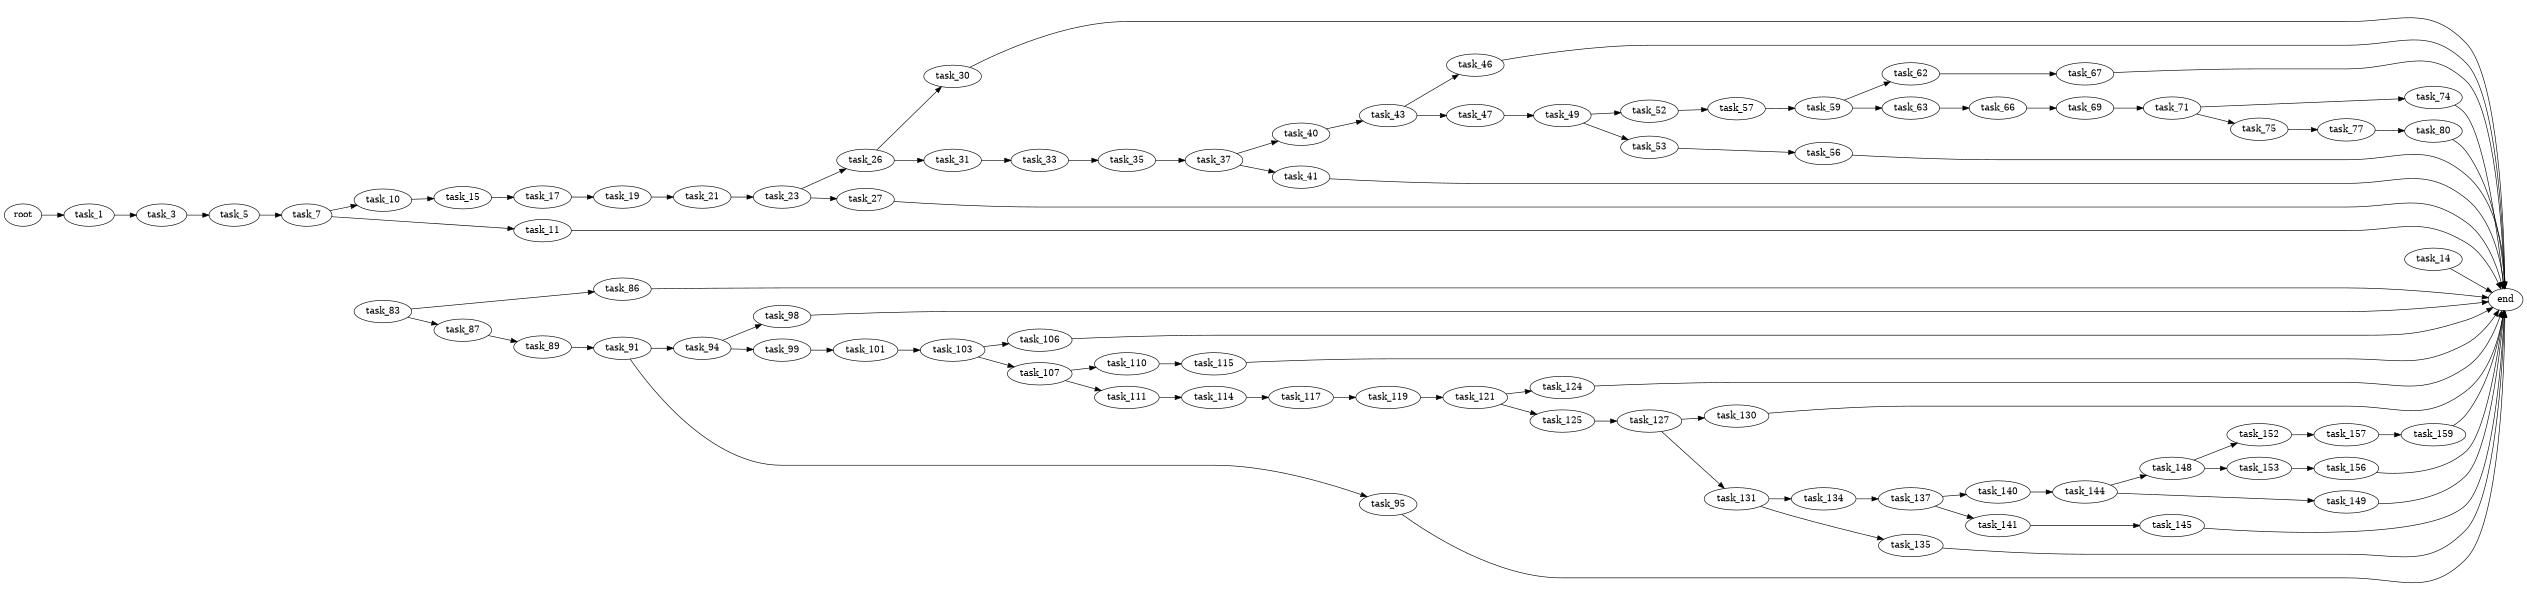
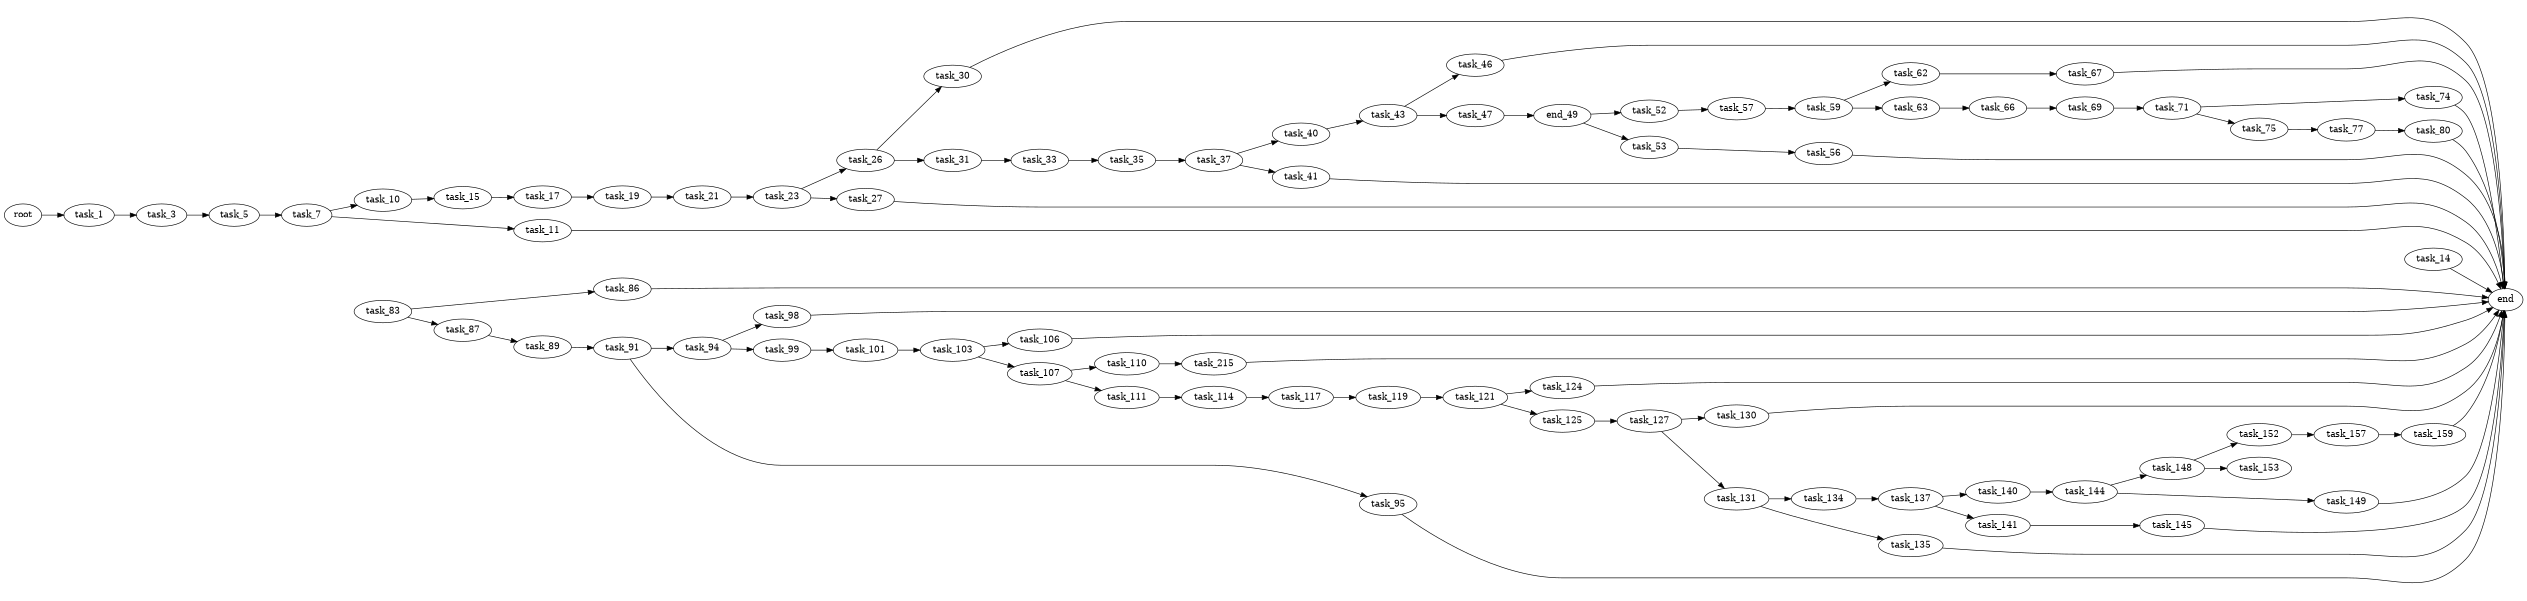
(1562, 116) -> (1562, 116)
(1214, 364) -> (1214, 364)
(2346, 468) -> none
